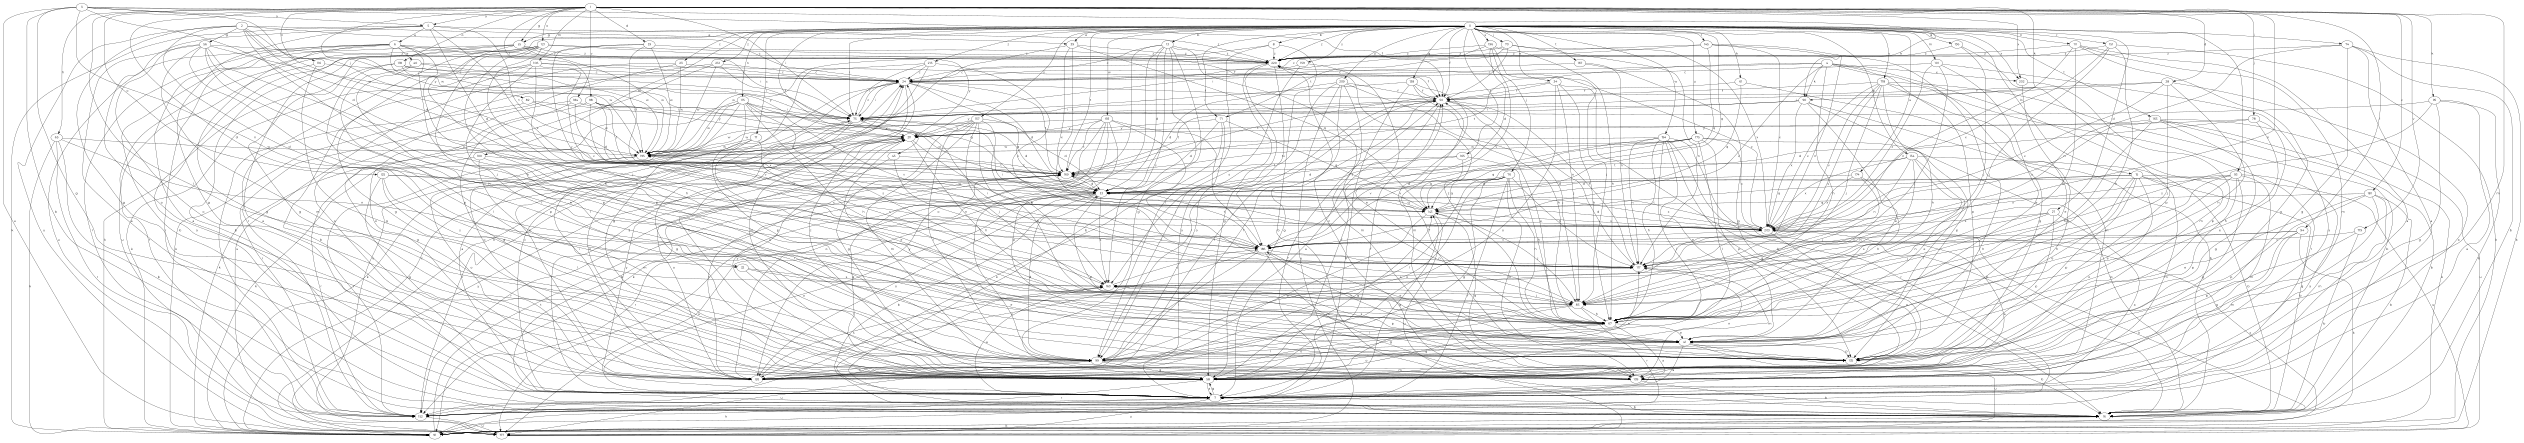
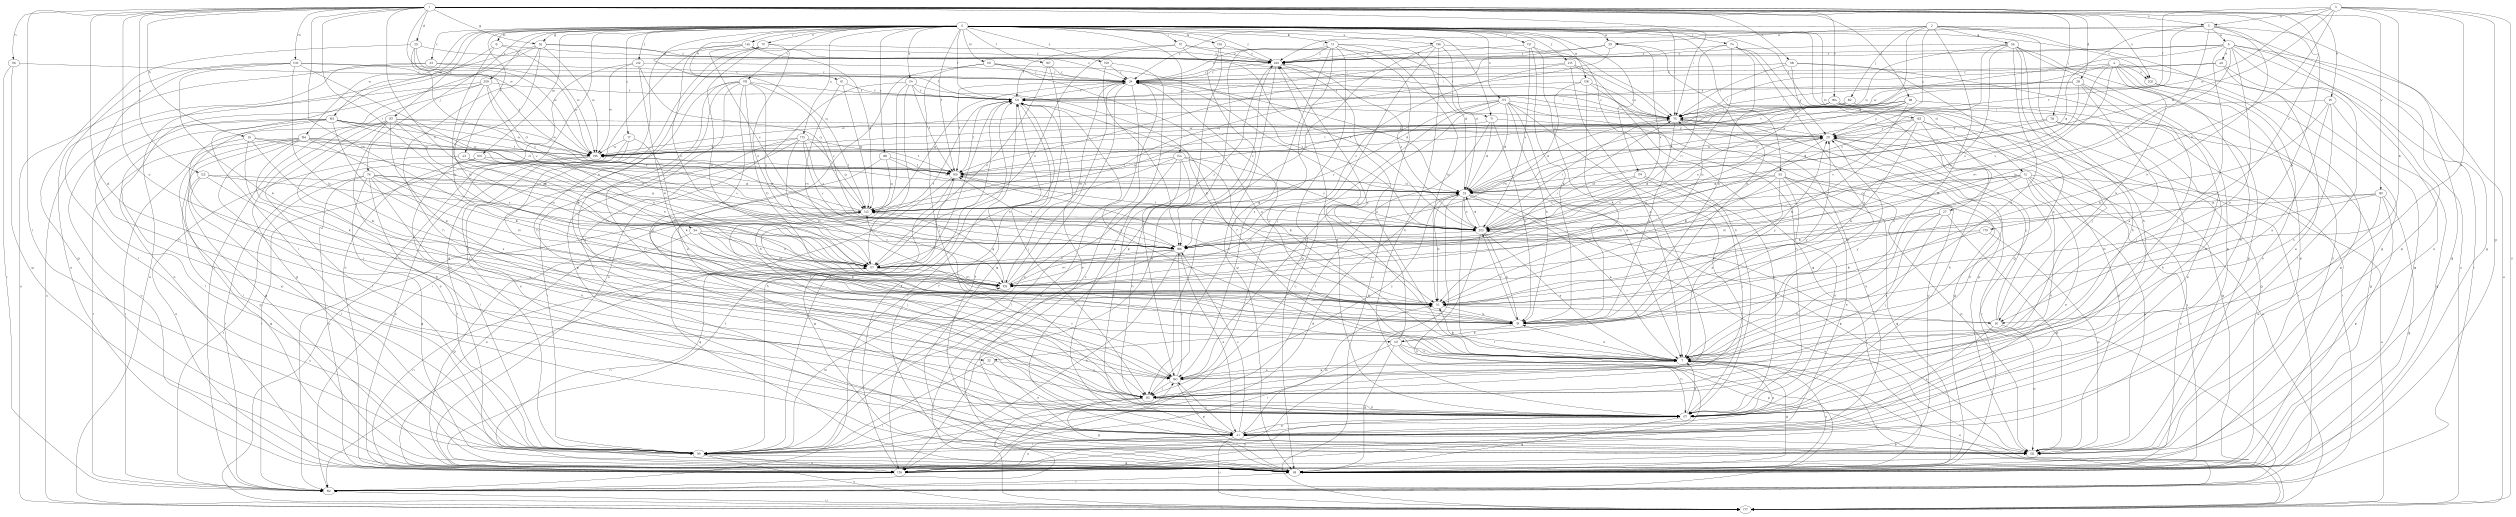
(2168, 208) -> (1716, 313)
(104, 238) -> (1458, 334)
